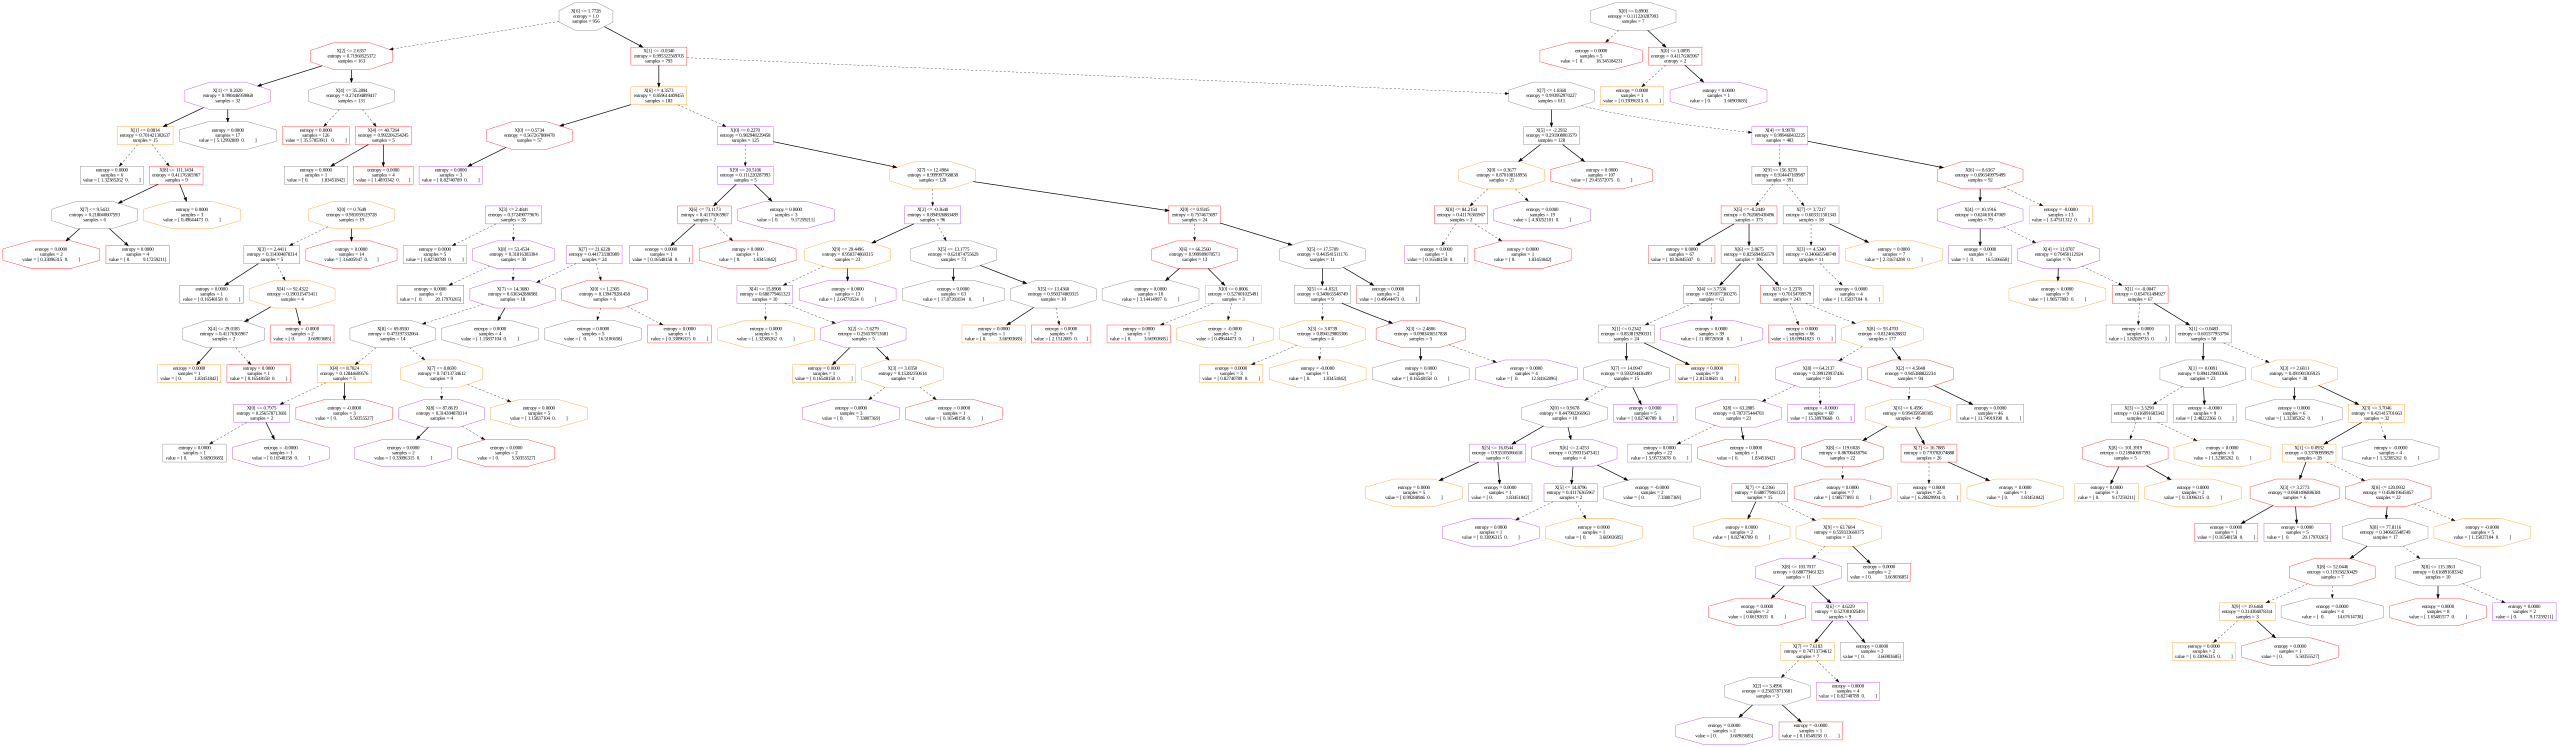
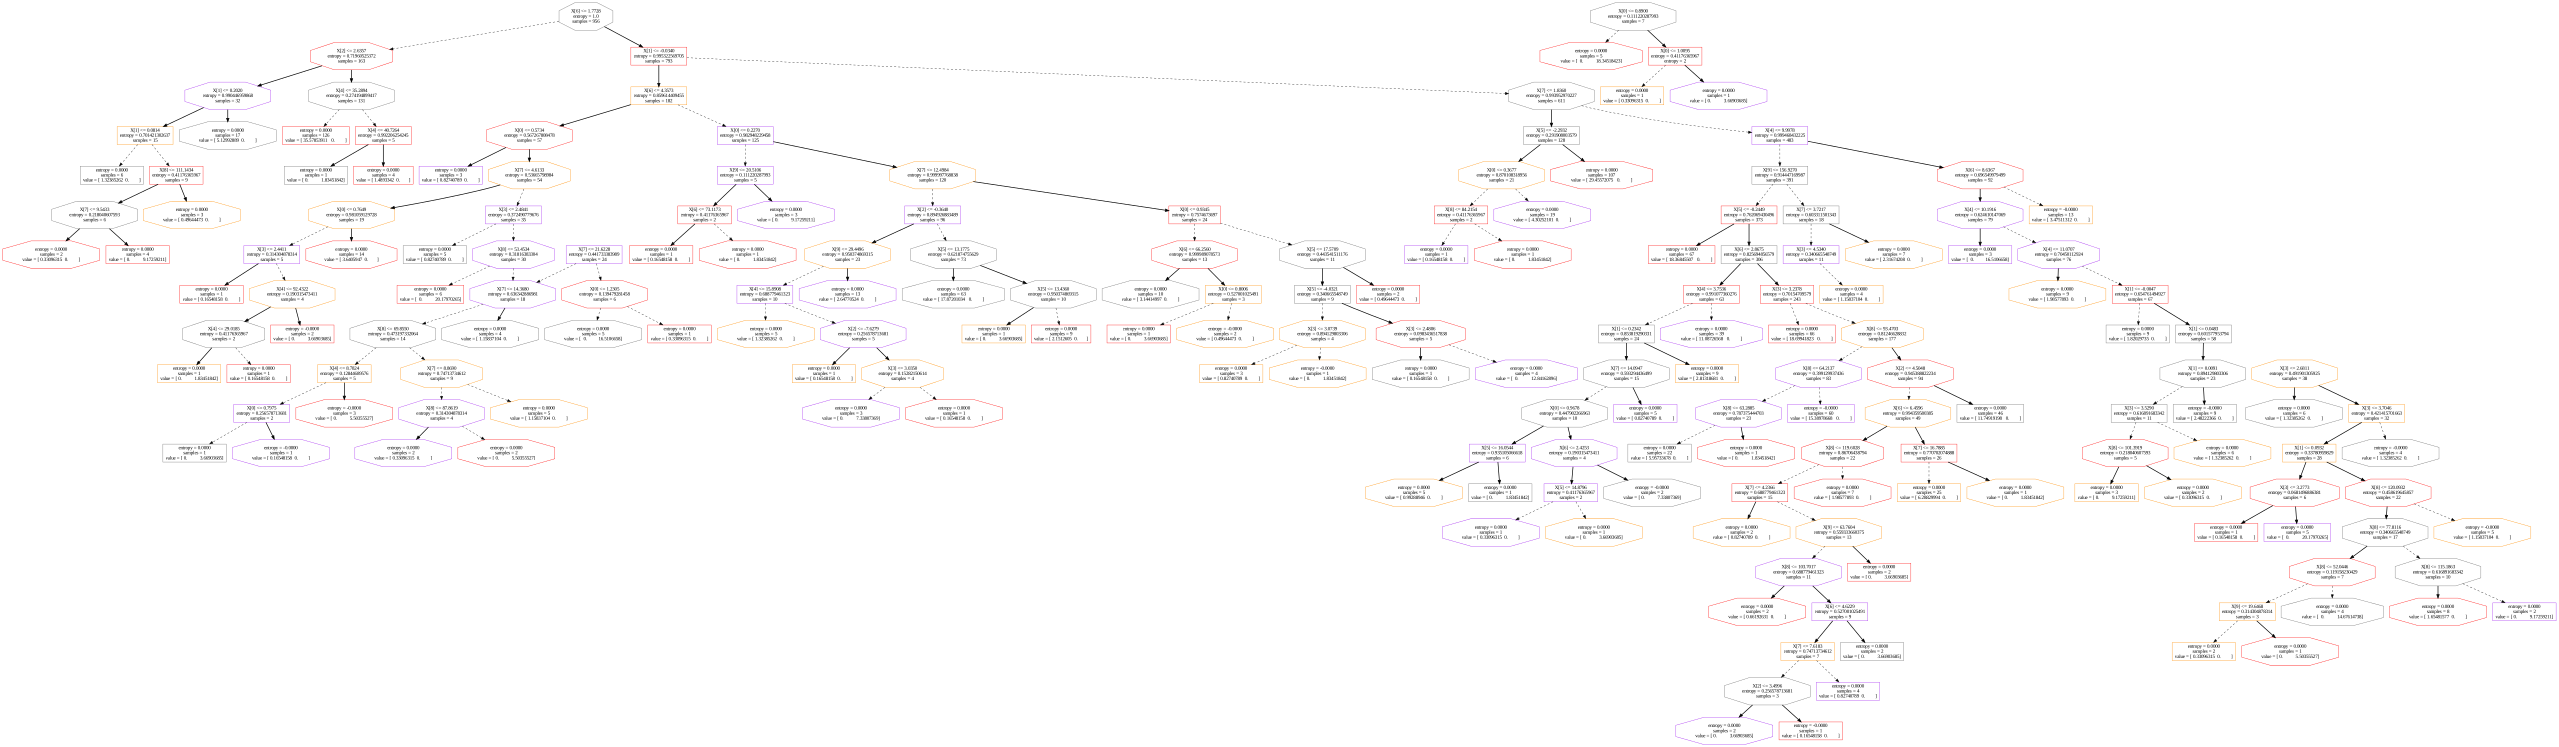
none -> (529, 175)
(1254, 234) -> (1254, 234)
(2245, 352) -> none
(2344, 471) -> (2344, 471)
none -> (1800, 473)
